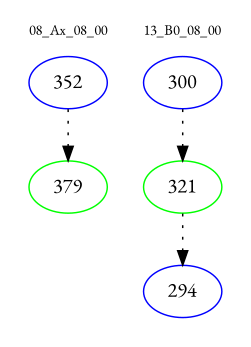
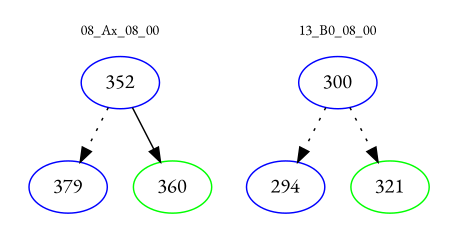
(68, 187) -> (68, 187)
none -> (173, 187)
(183, 232) -> (315, 128)
